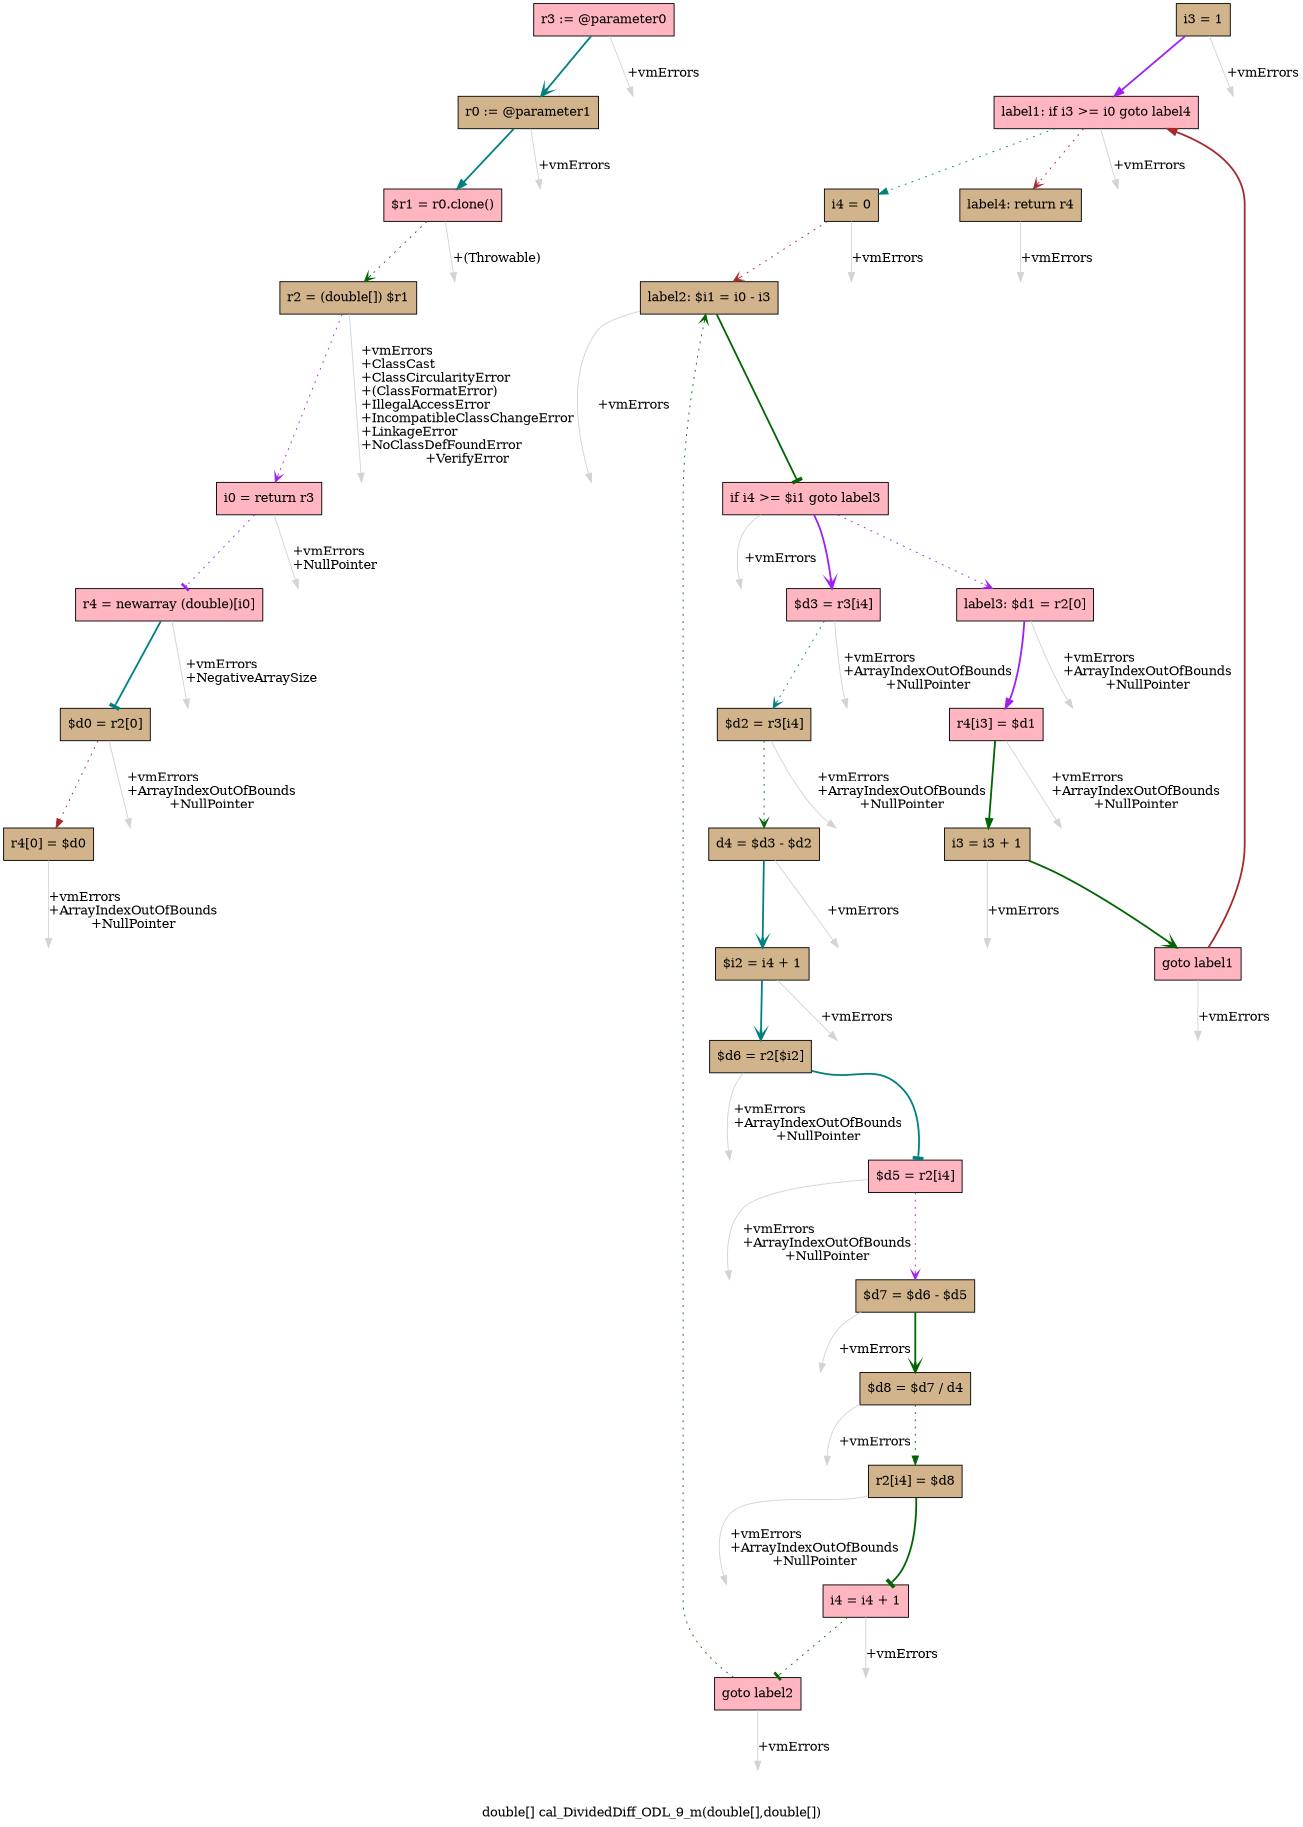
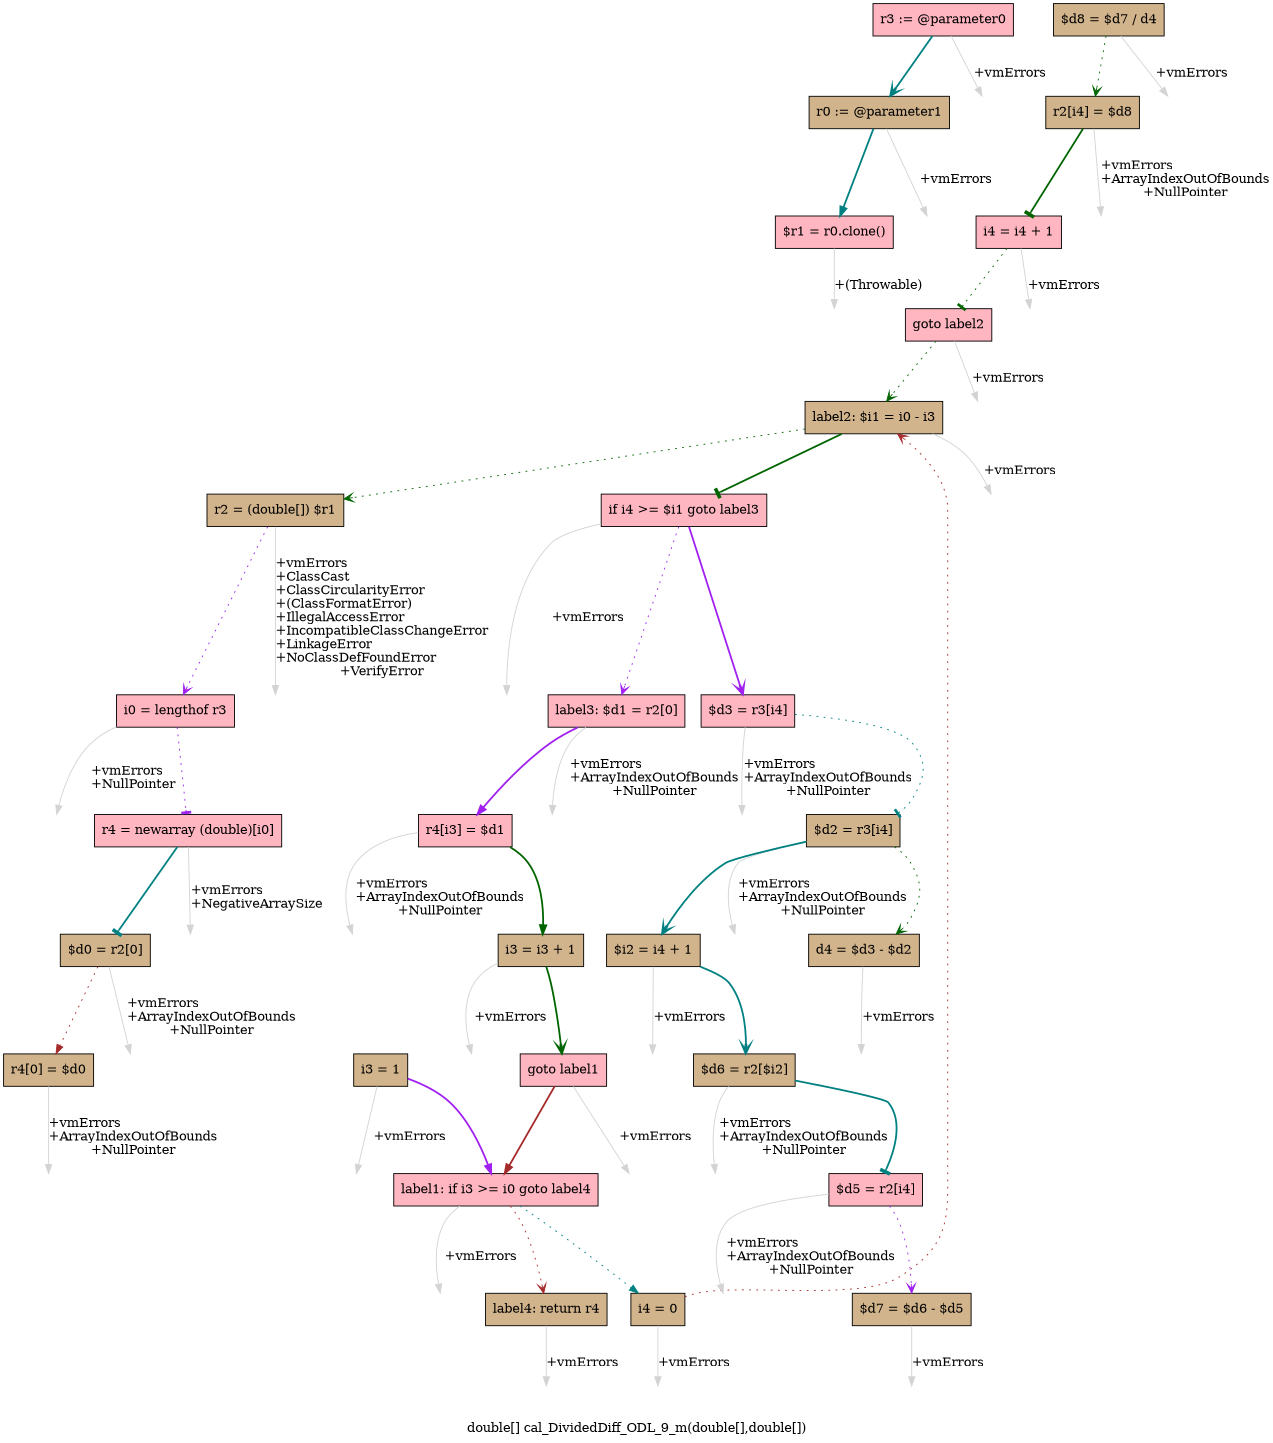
(399, 248) -> (579, 463)
(269, 499) -> (175, 711)
(801, 661) -> (894, 732)
(763, 899) -> (724, 864)
(915, 1338) -> none
(915, 1430) -> (1102, 62)
